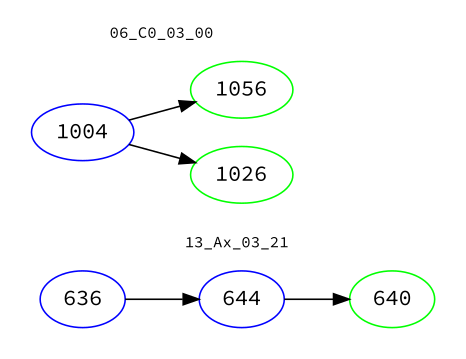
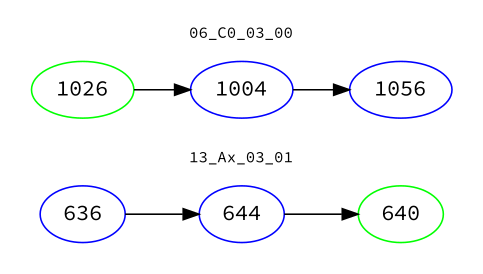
(242, 90) -> (401, 90)
(155, 151) -> (154, 90)
(237, 243) -> (242, 158)
